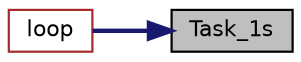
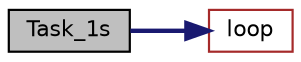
(121, 31) -> (158, 31)
